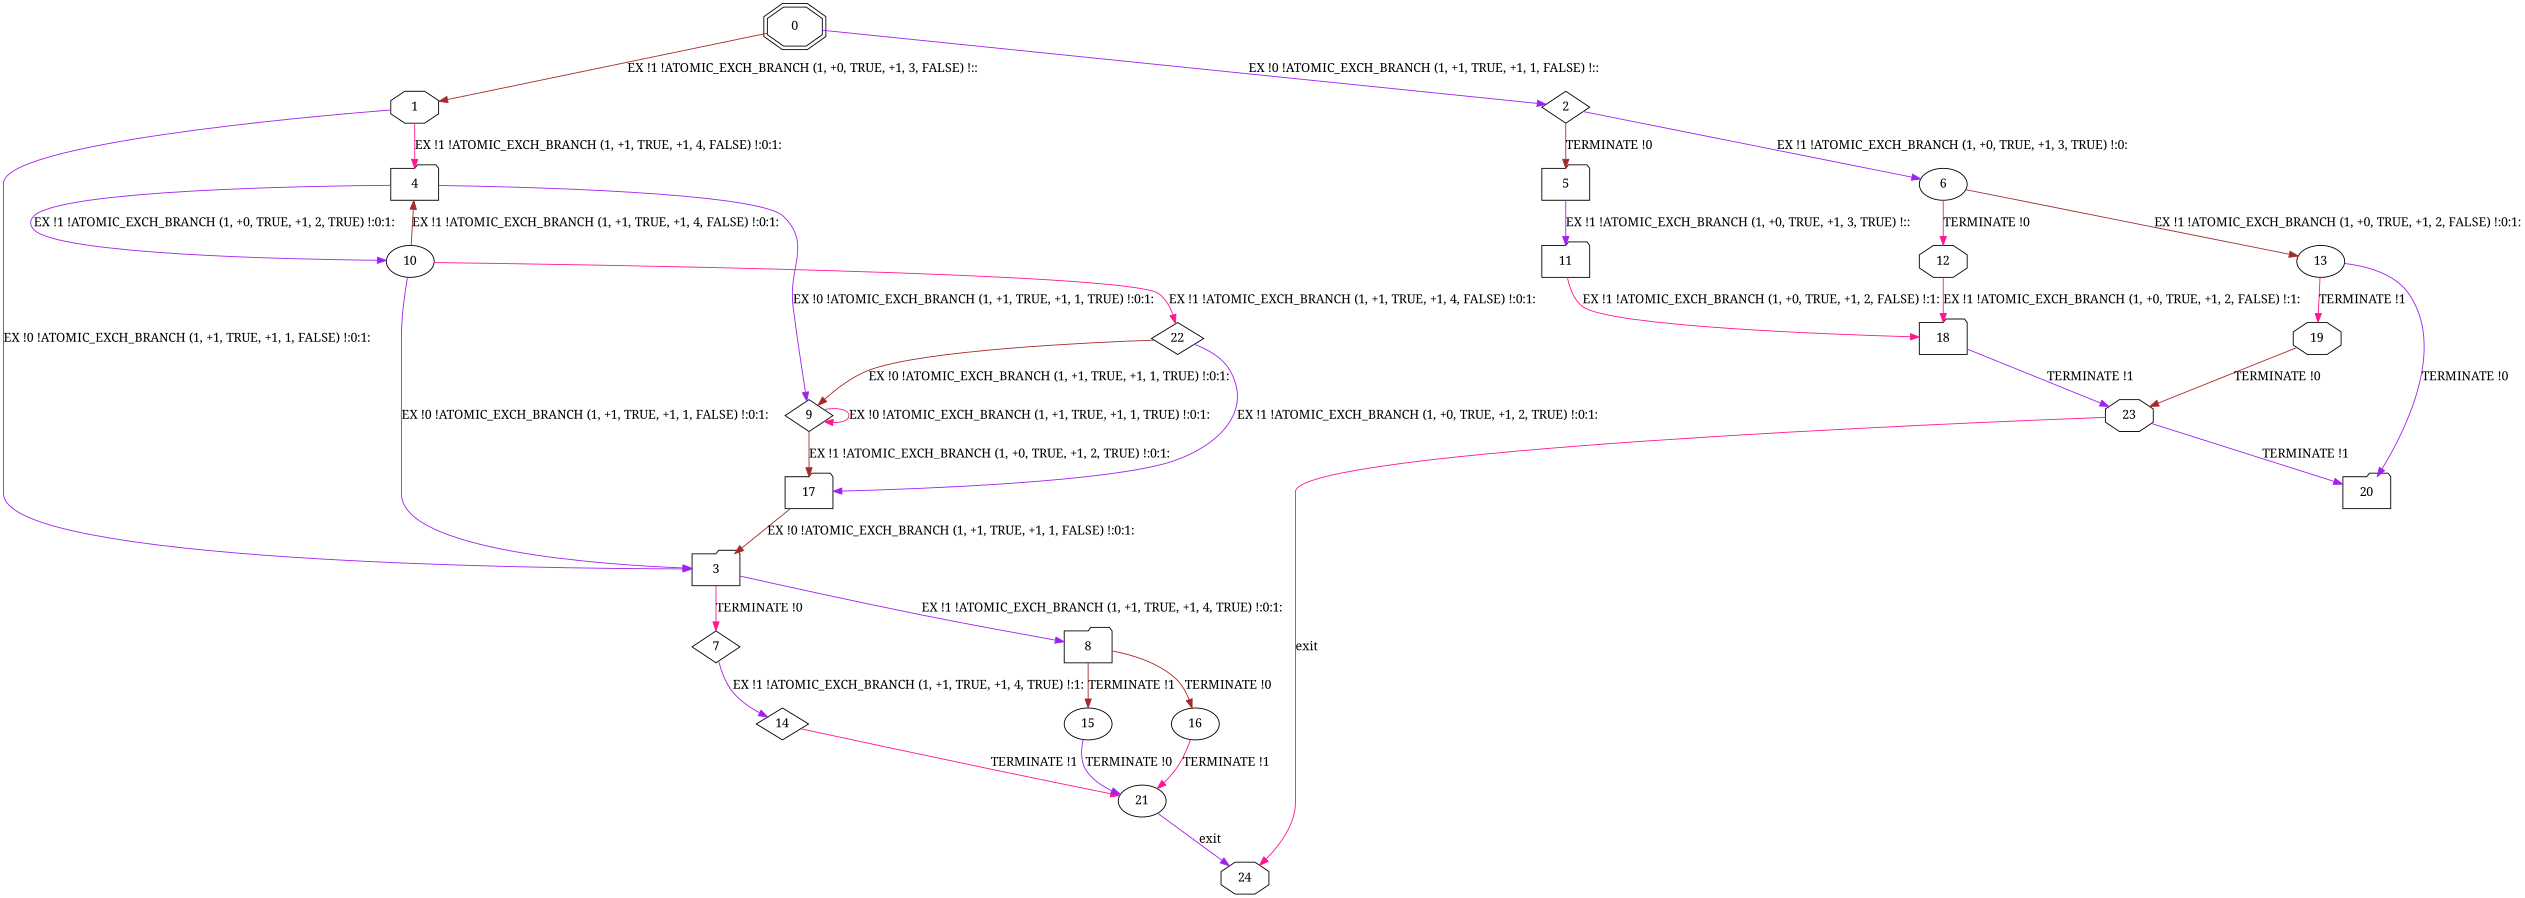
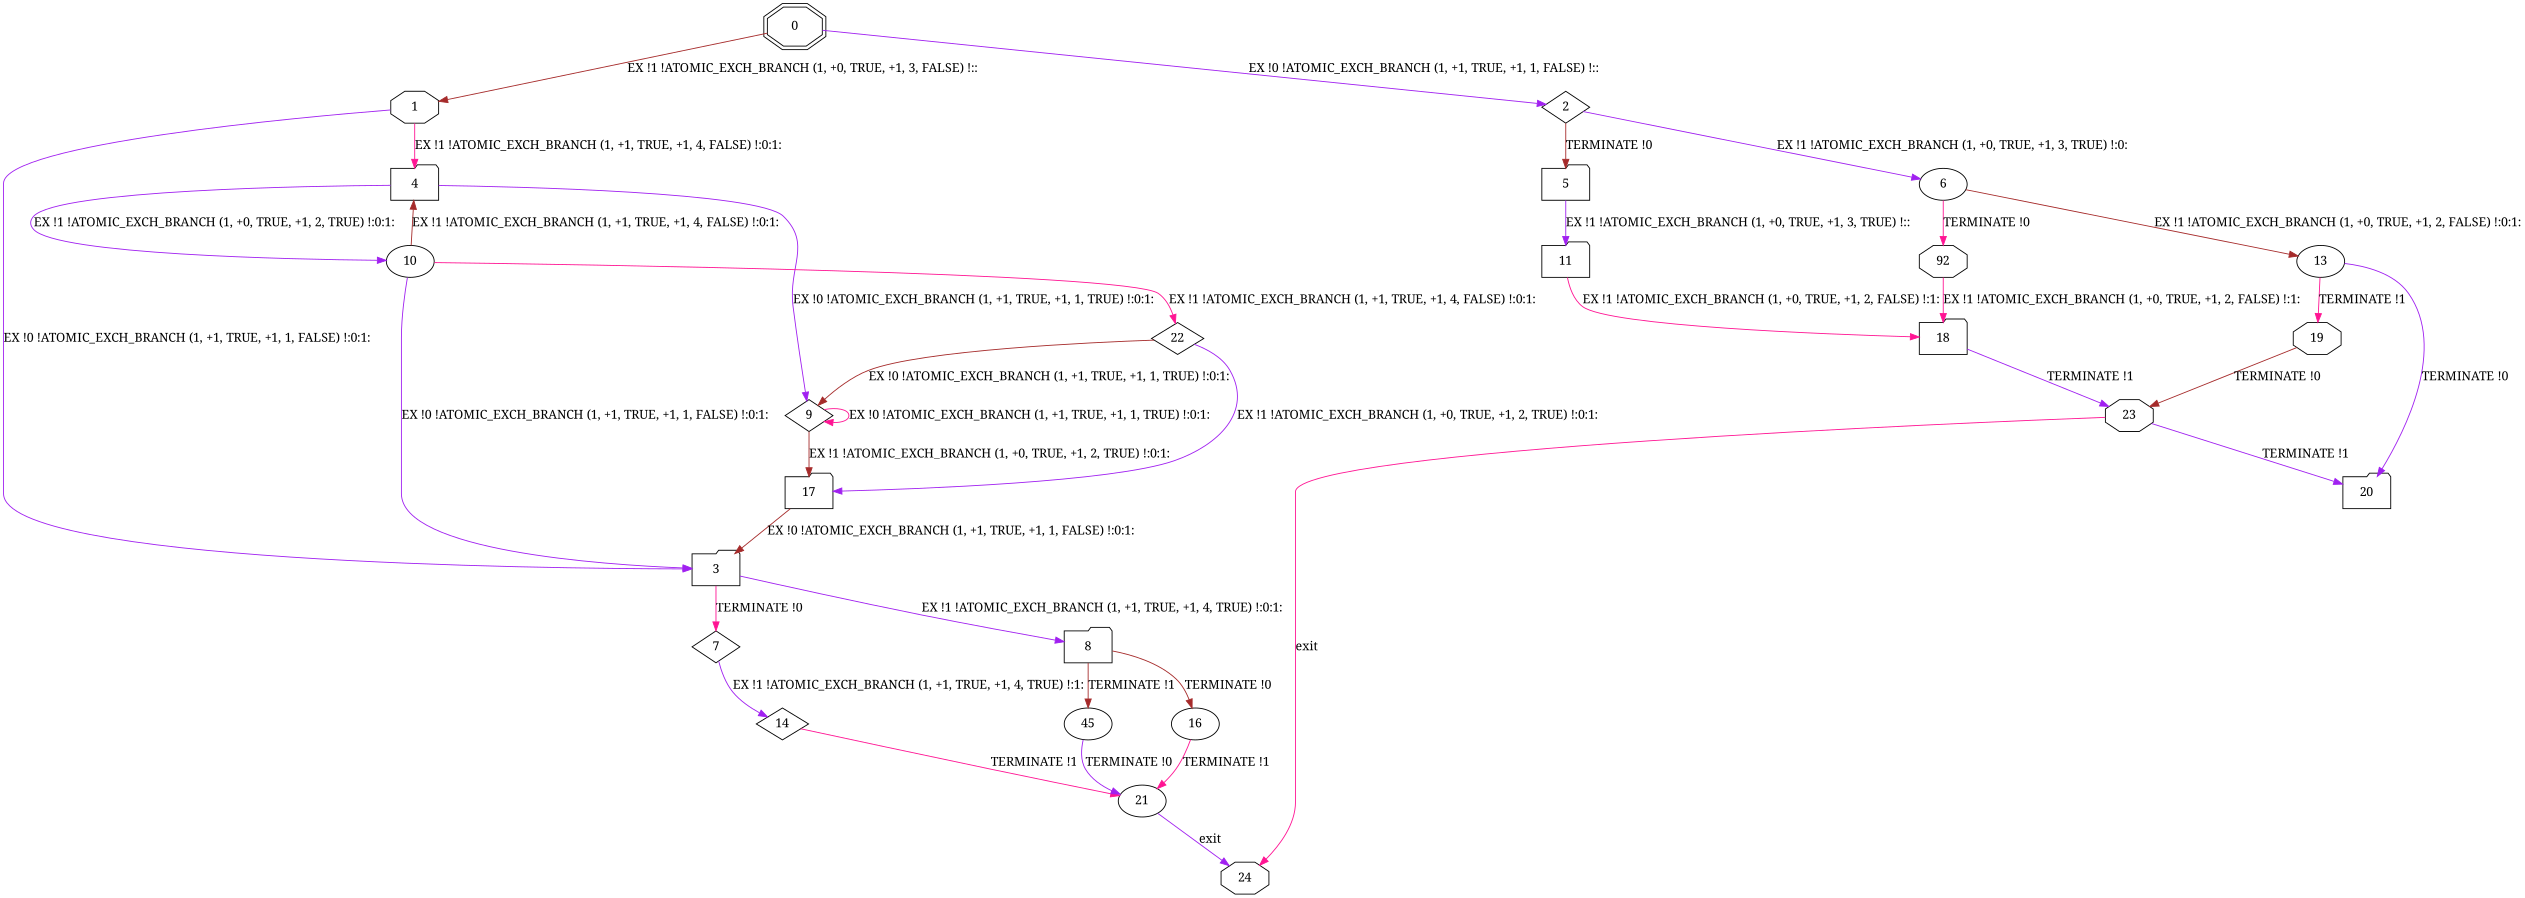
(1943, 261) -> (1943, 261)
(1088, 724) -> (1088, 724)
